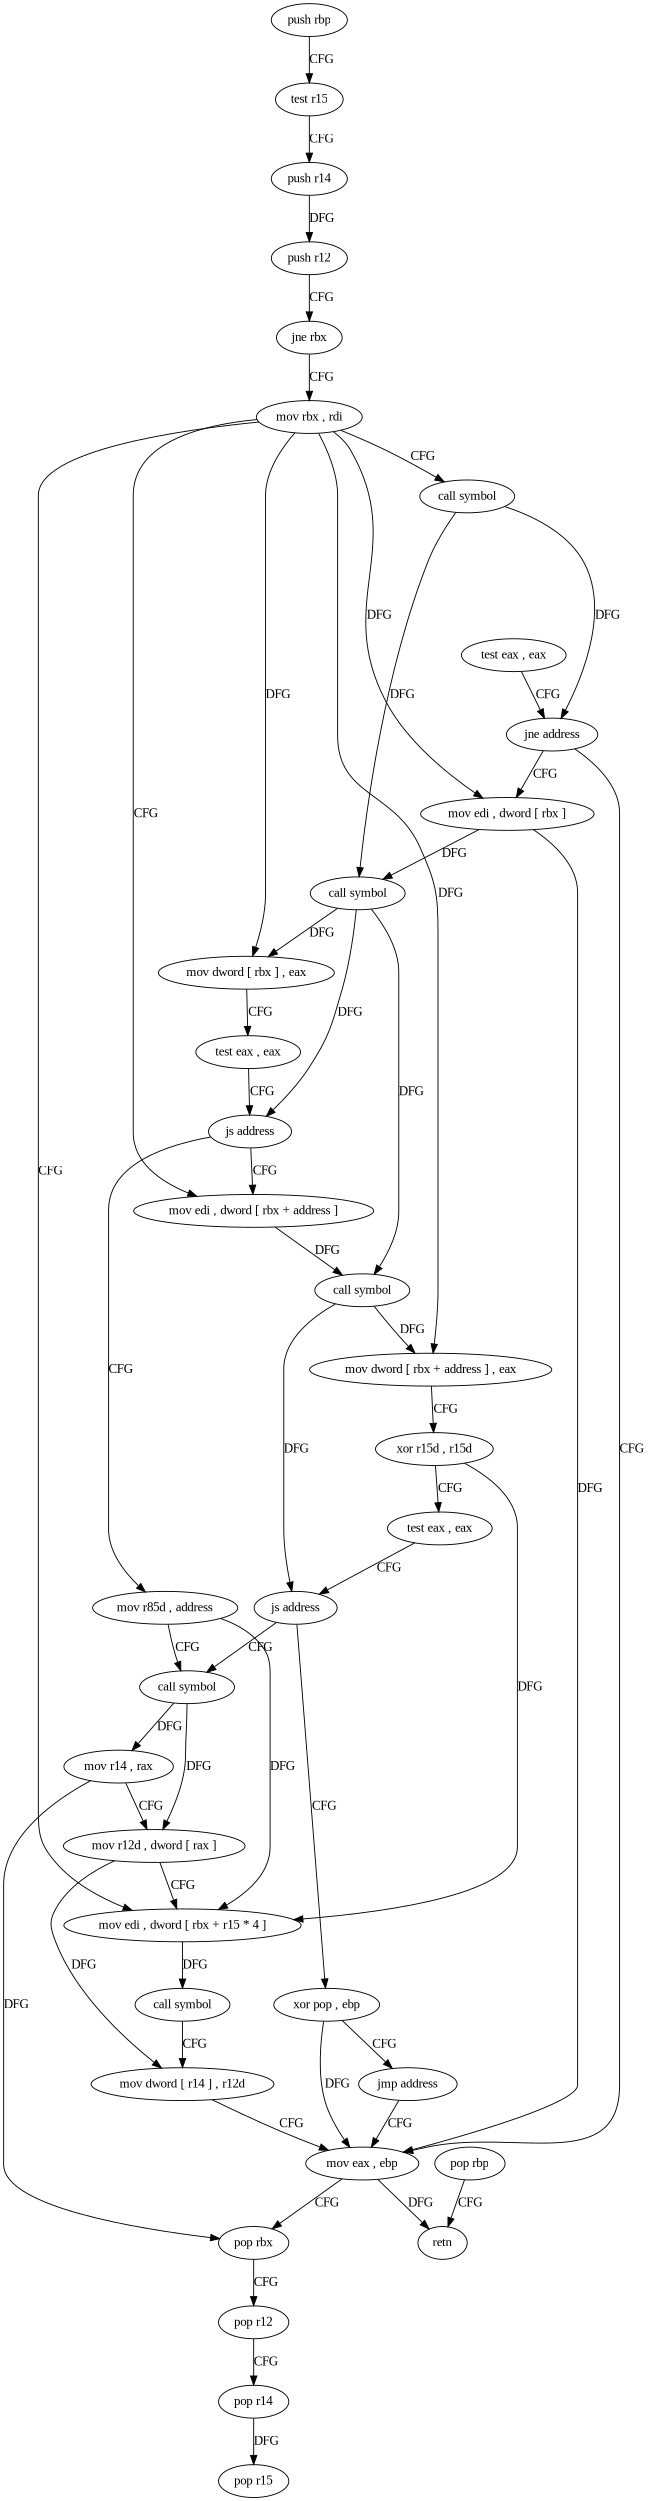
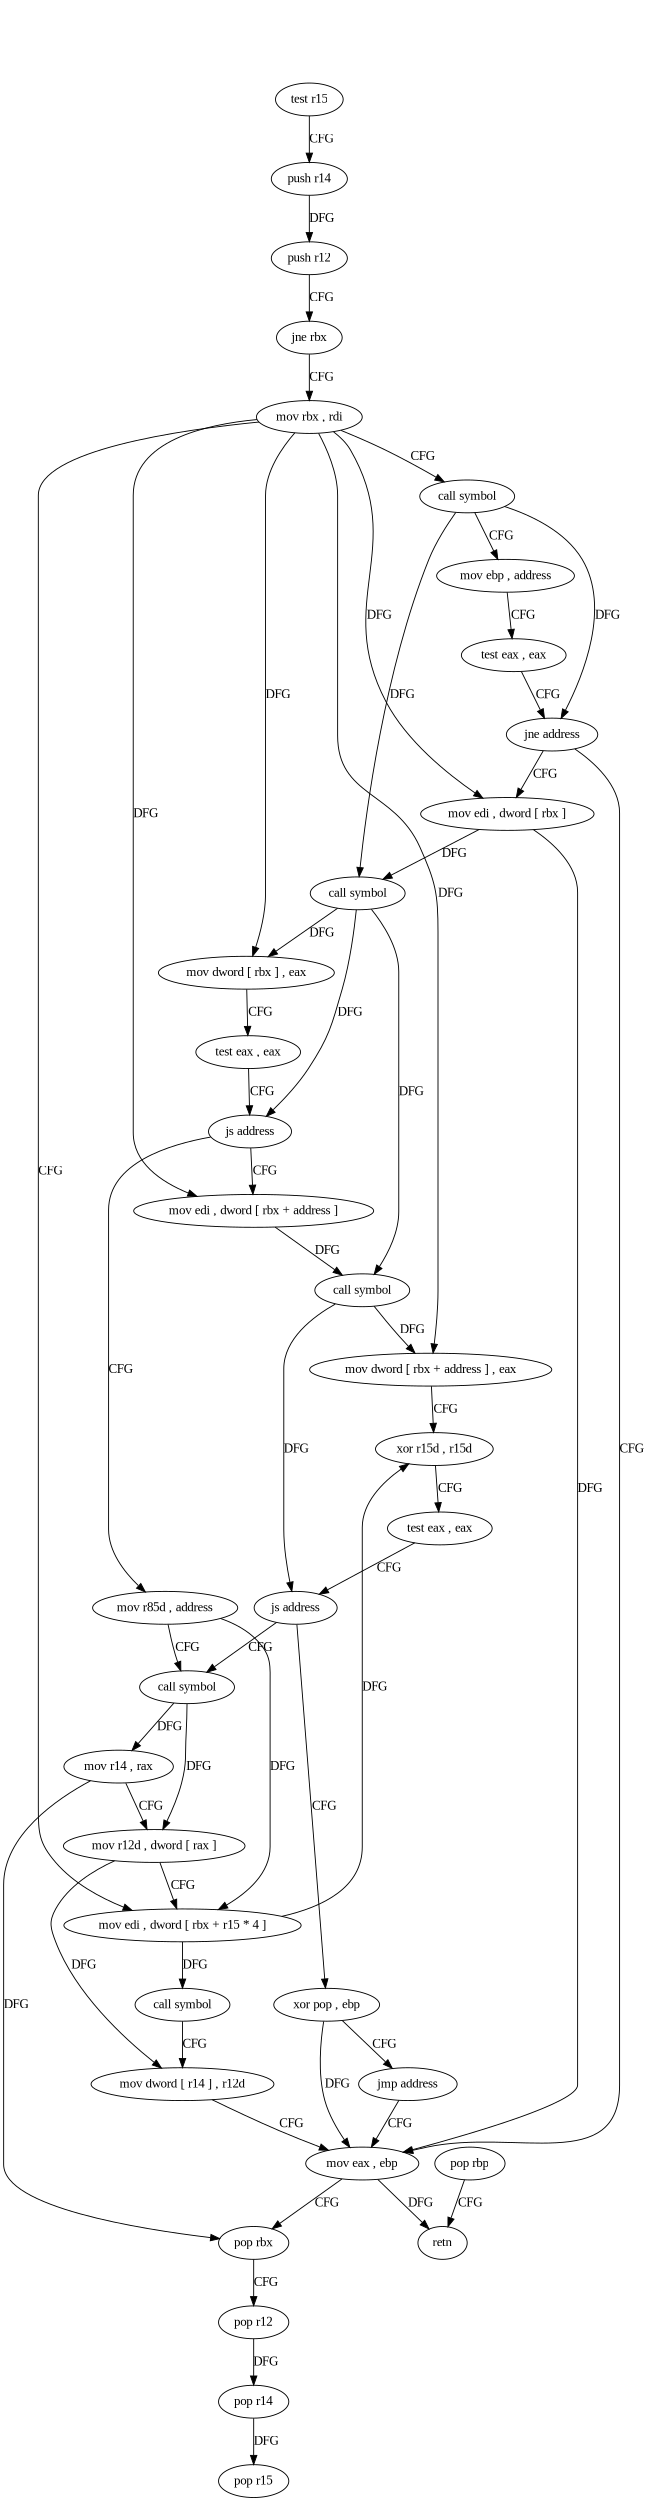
(309, 20) -> none
none -> (506, 576)
(146, 814) -> (146, 814)
(517, 1762) -> (362, 1708)
(266, 2362) -> (266, 2362)
